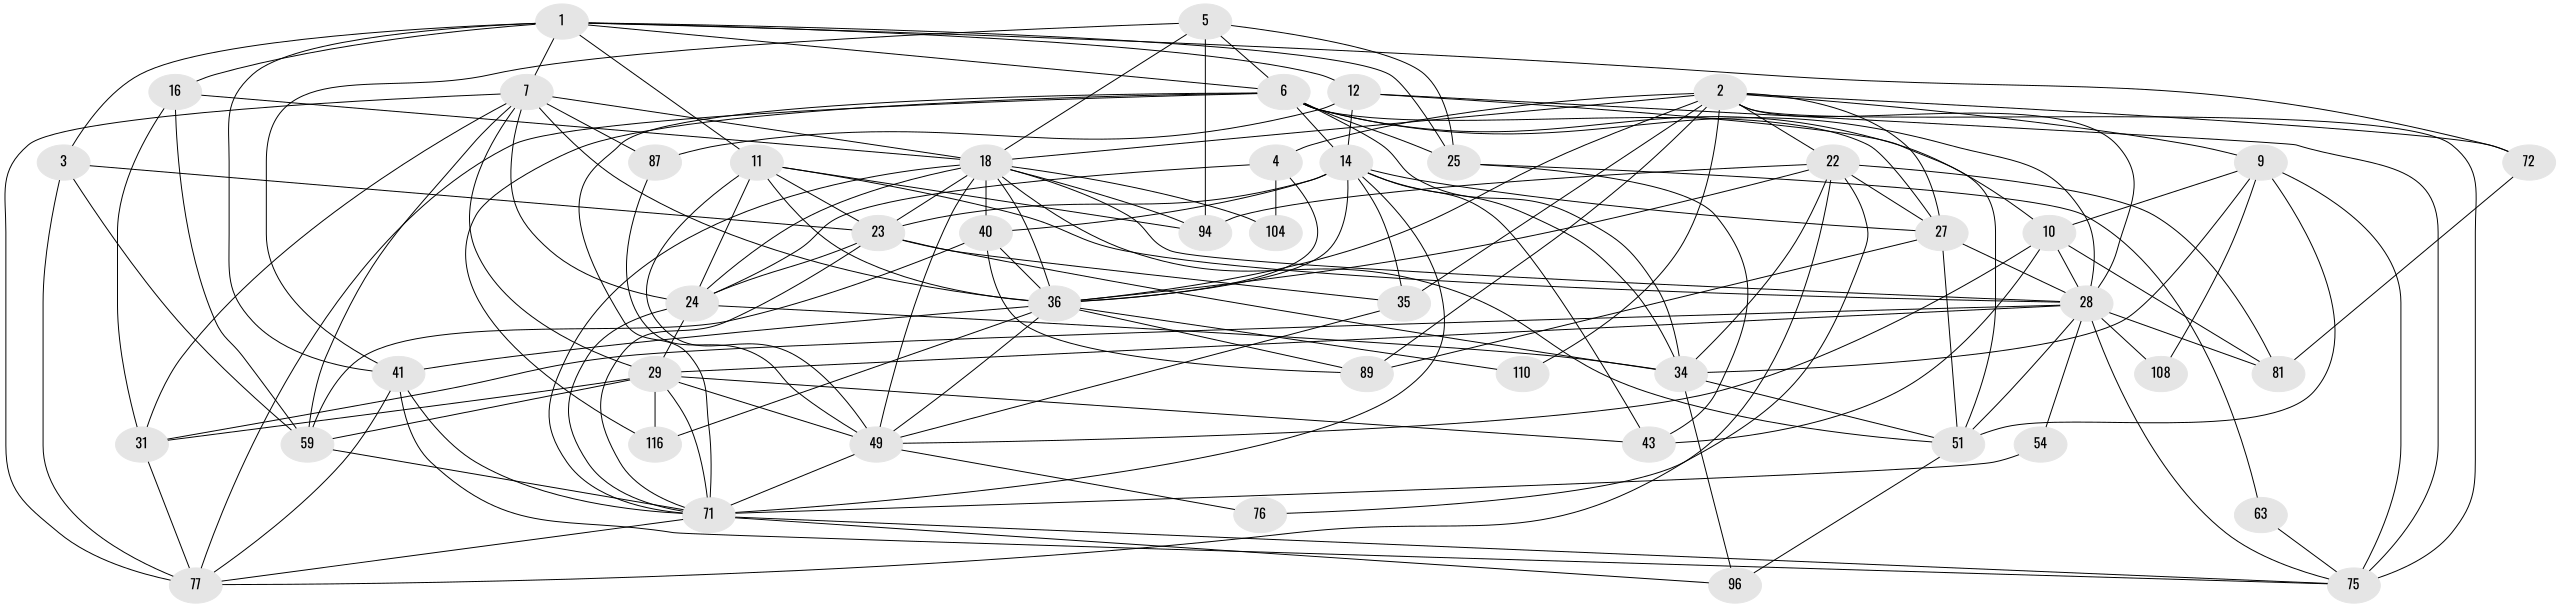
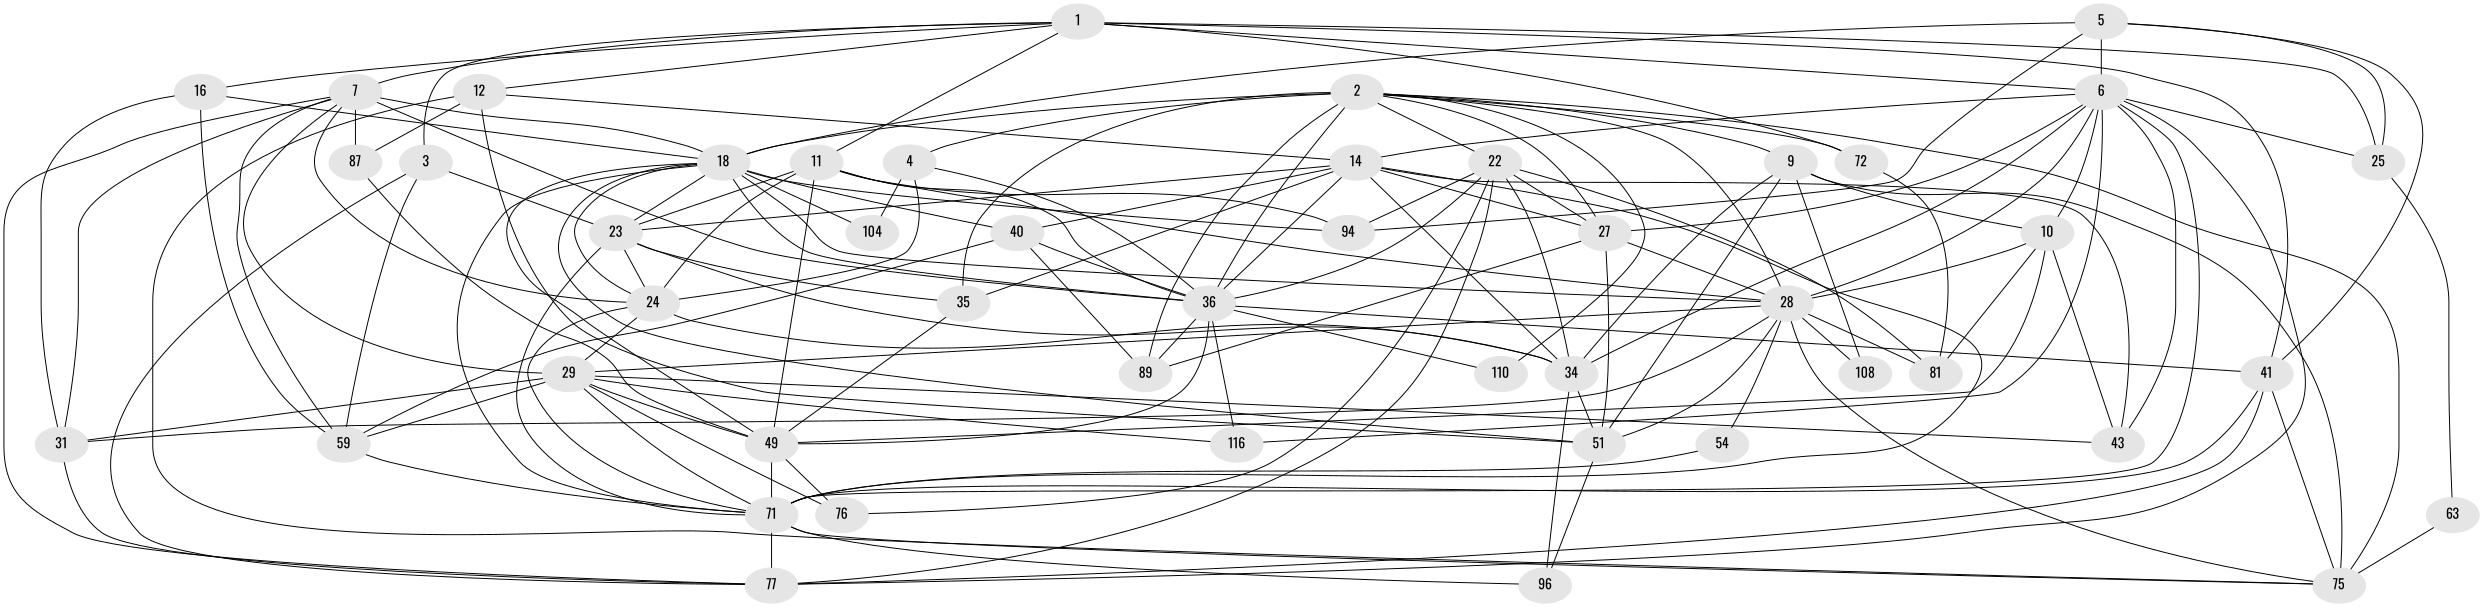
(1726, 230) -> (2176, 263)
none -> (705, 446)
